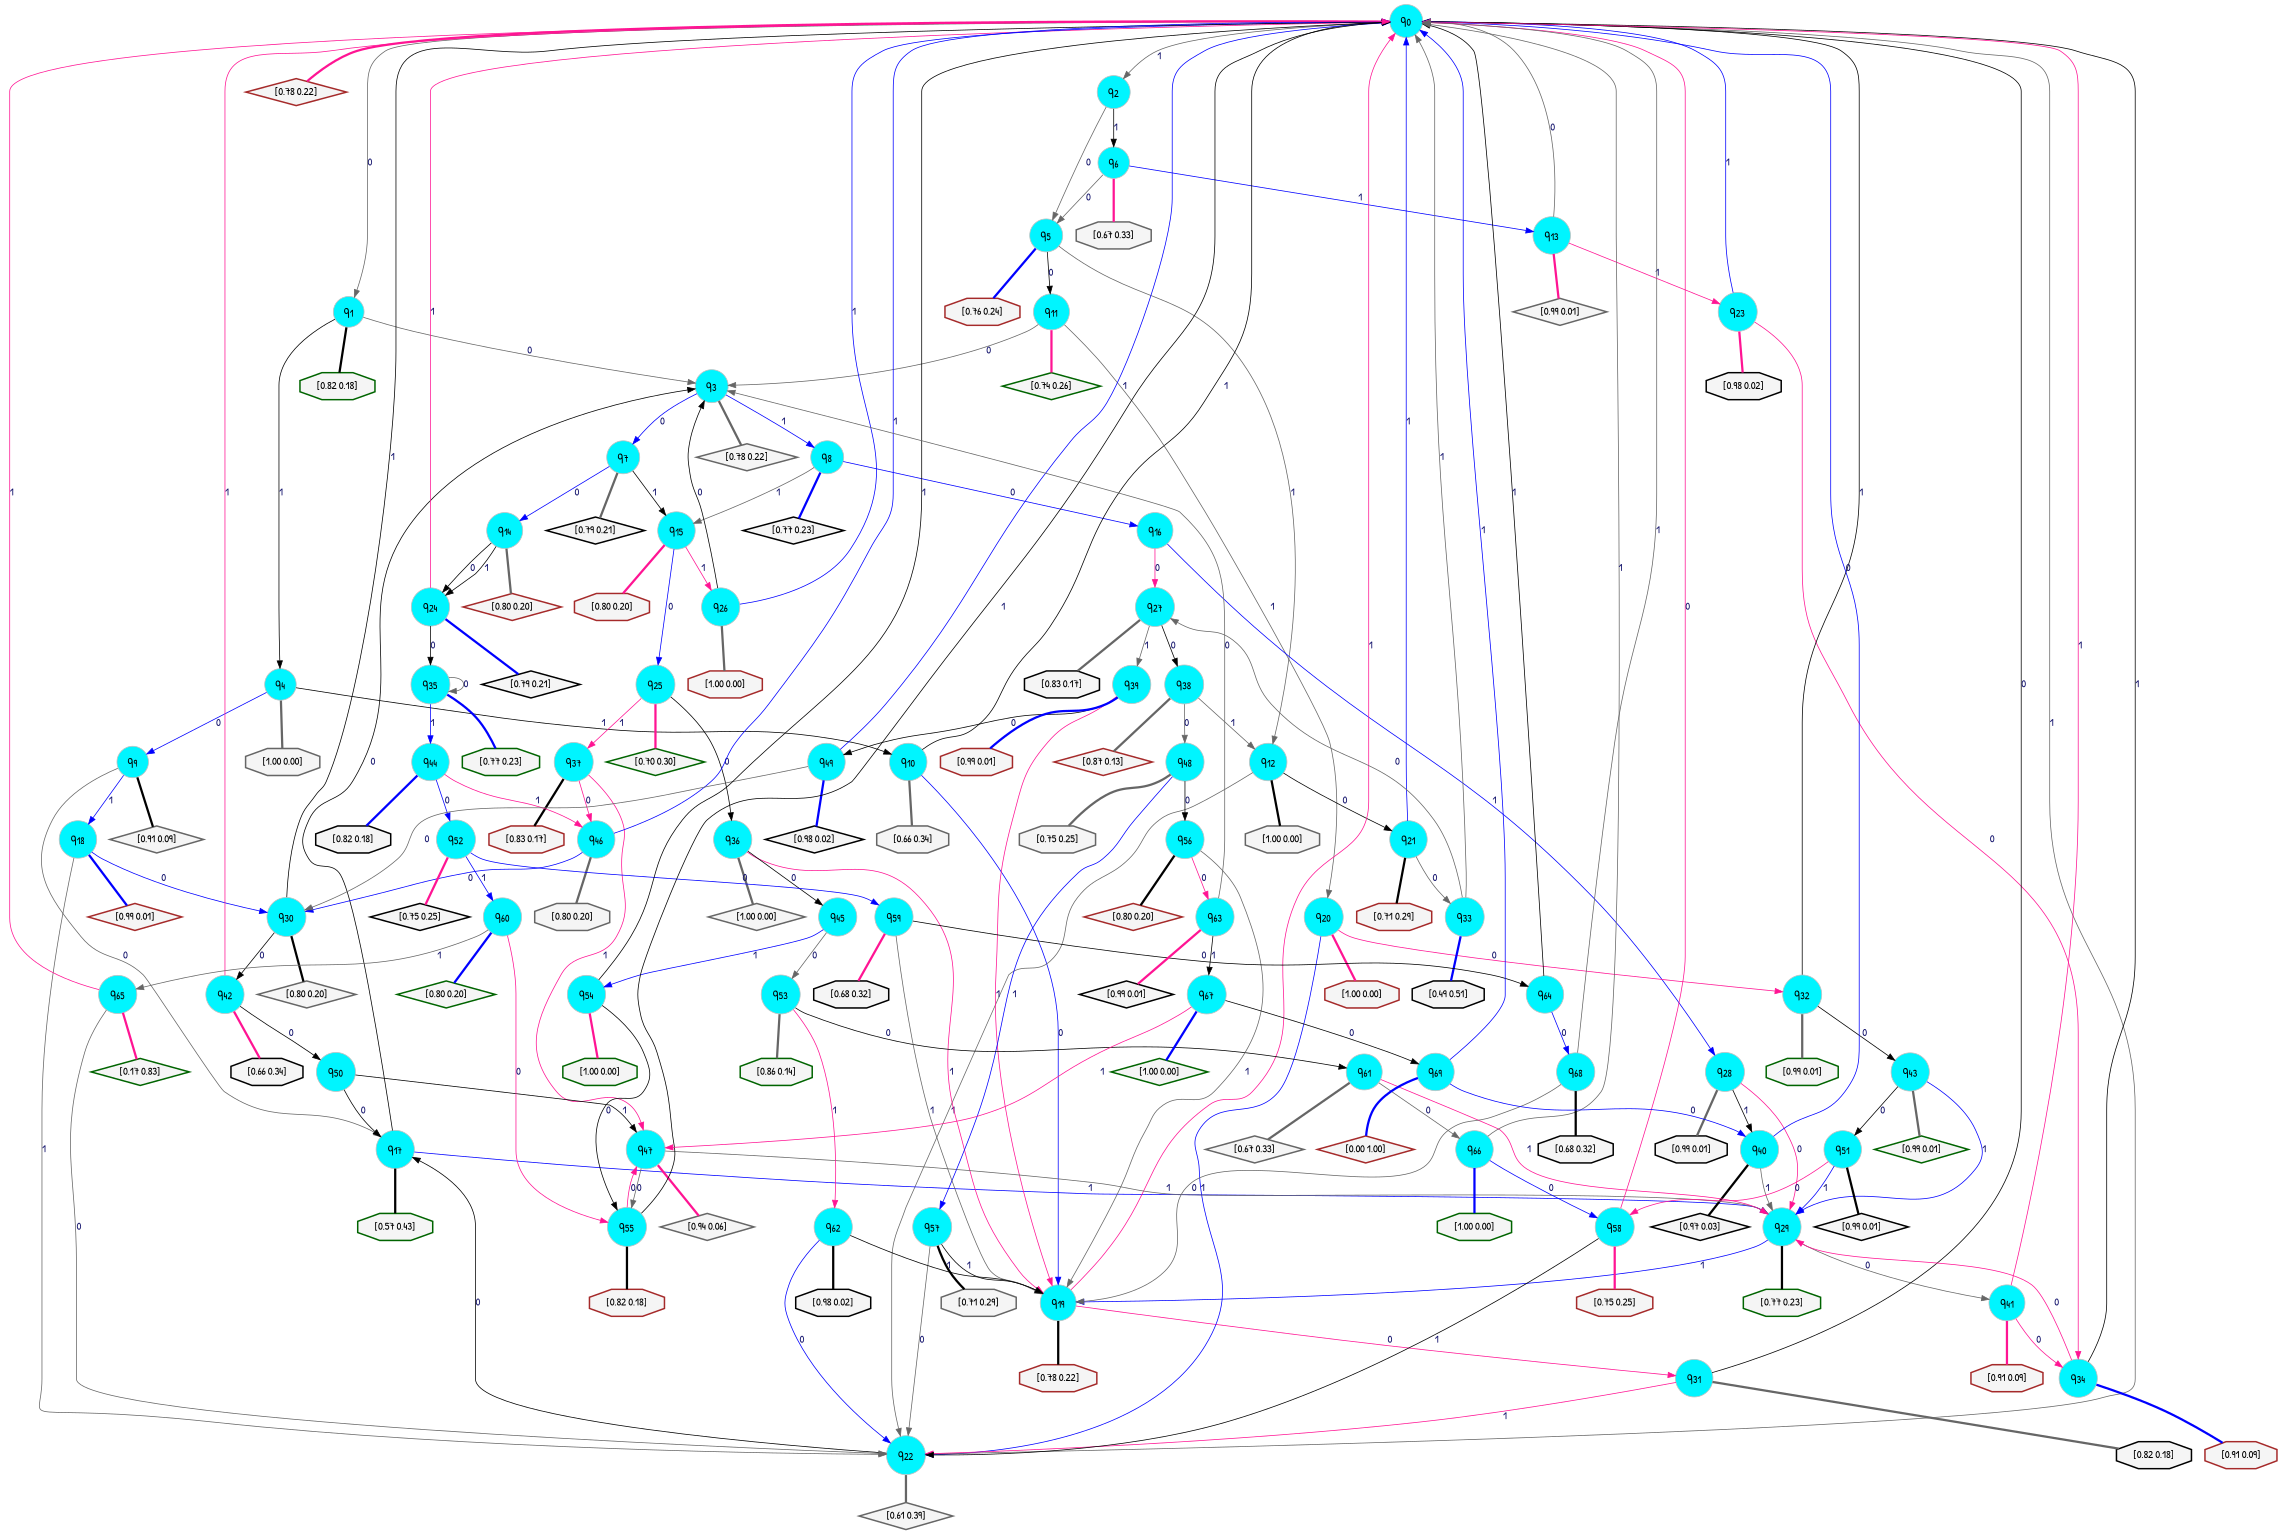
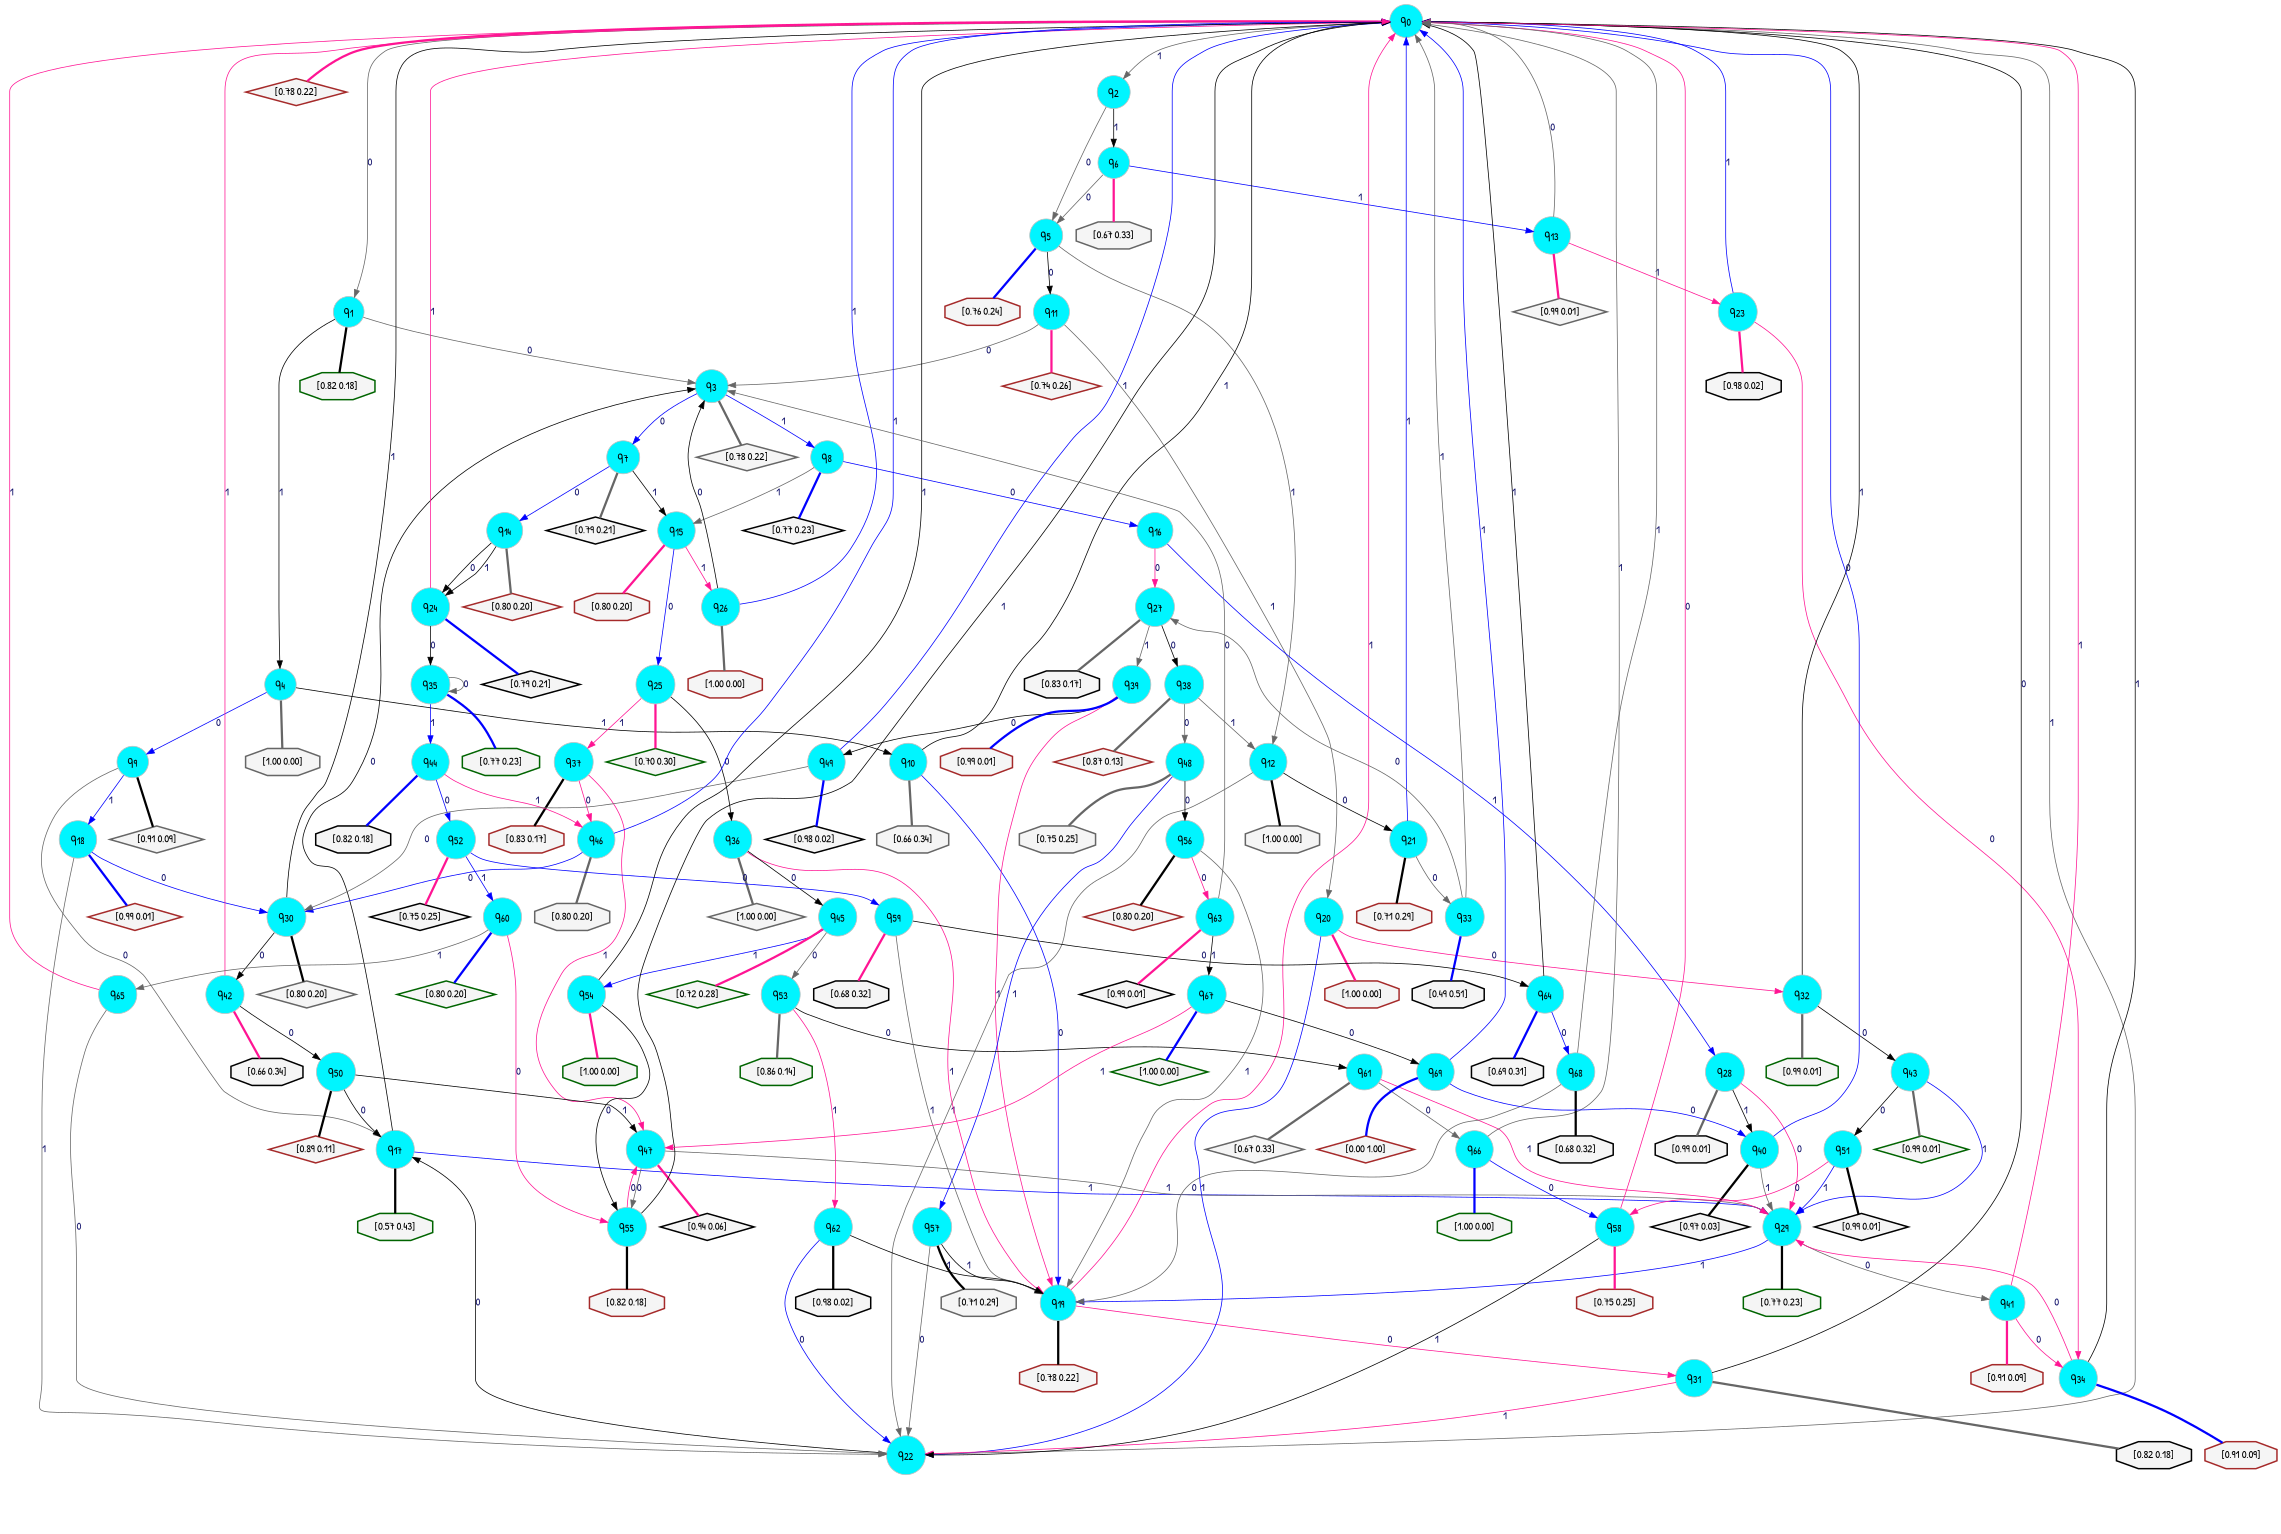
(1051, 386) -> (1051, 386)
none -> (697, 994)
(140, 1072) -> none
none -> (1507, 1072)
none -> (316, 1149)
(707, 1227) -> (707, 1227)
(906, 1516) -> none
